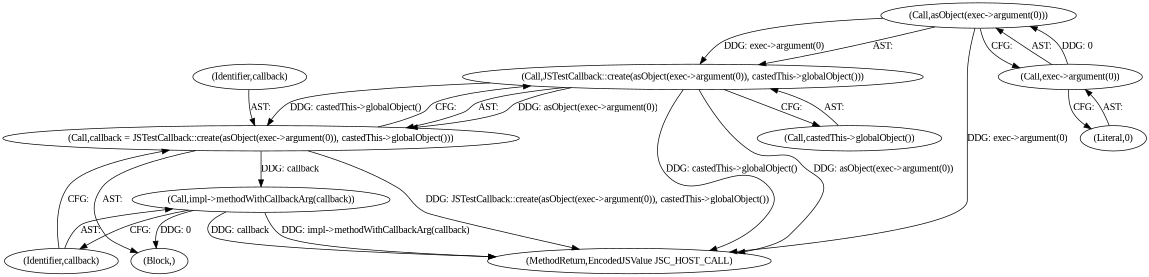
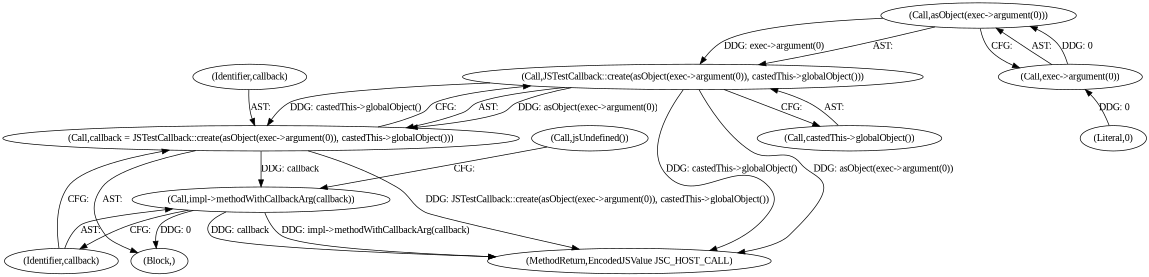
(1114, 108) -> (1114, 108)
(1072, 110) -> none
none -> (590, 138)
(940, 218) -> none
